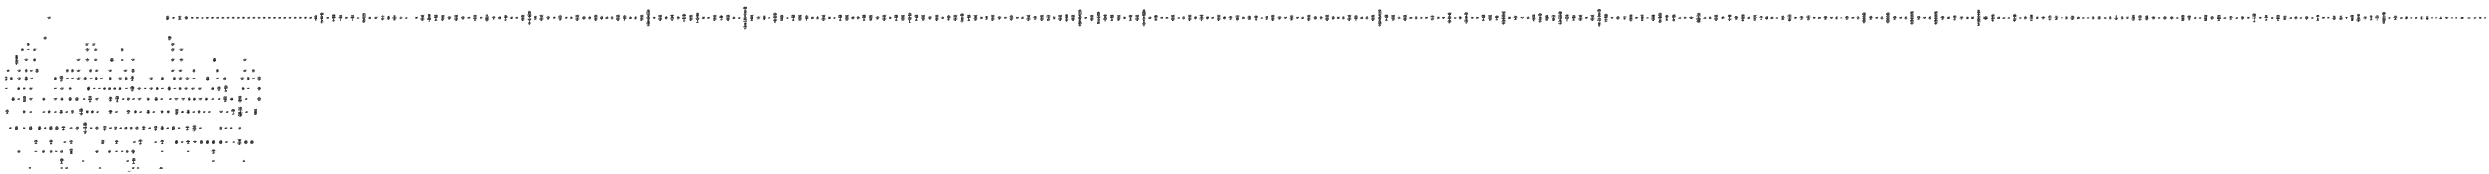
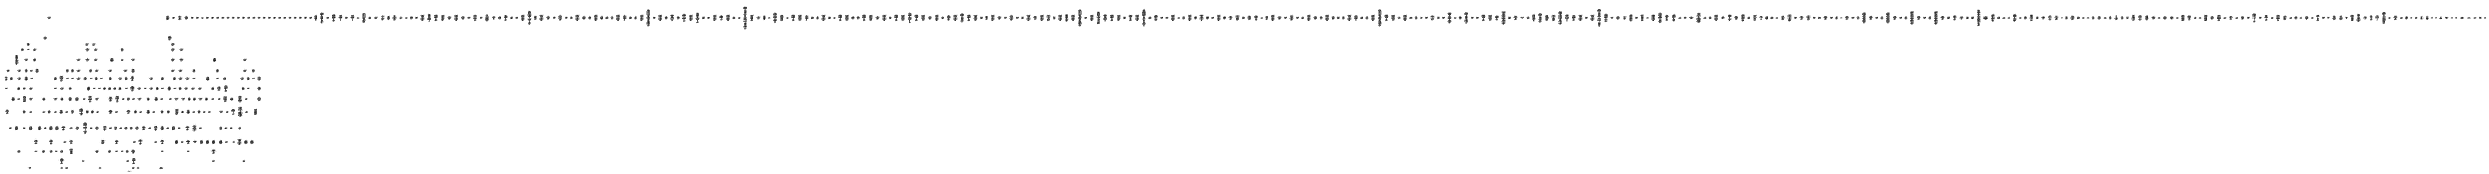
none -> (411, 18)
